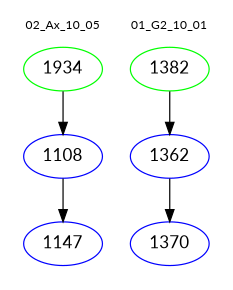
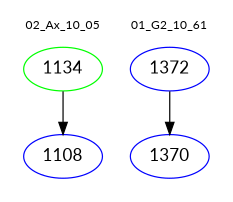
(170, 26) -> (170, 26)
(63, 69) -> (63, 69)
(170, 69) -> none
(170, 156) -> (170, 69)
(63, 244) -> none
